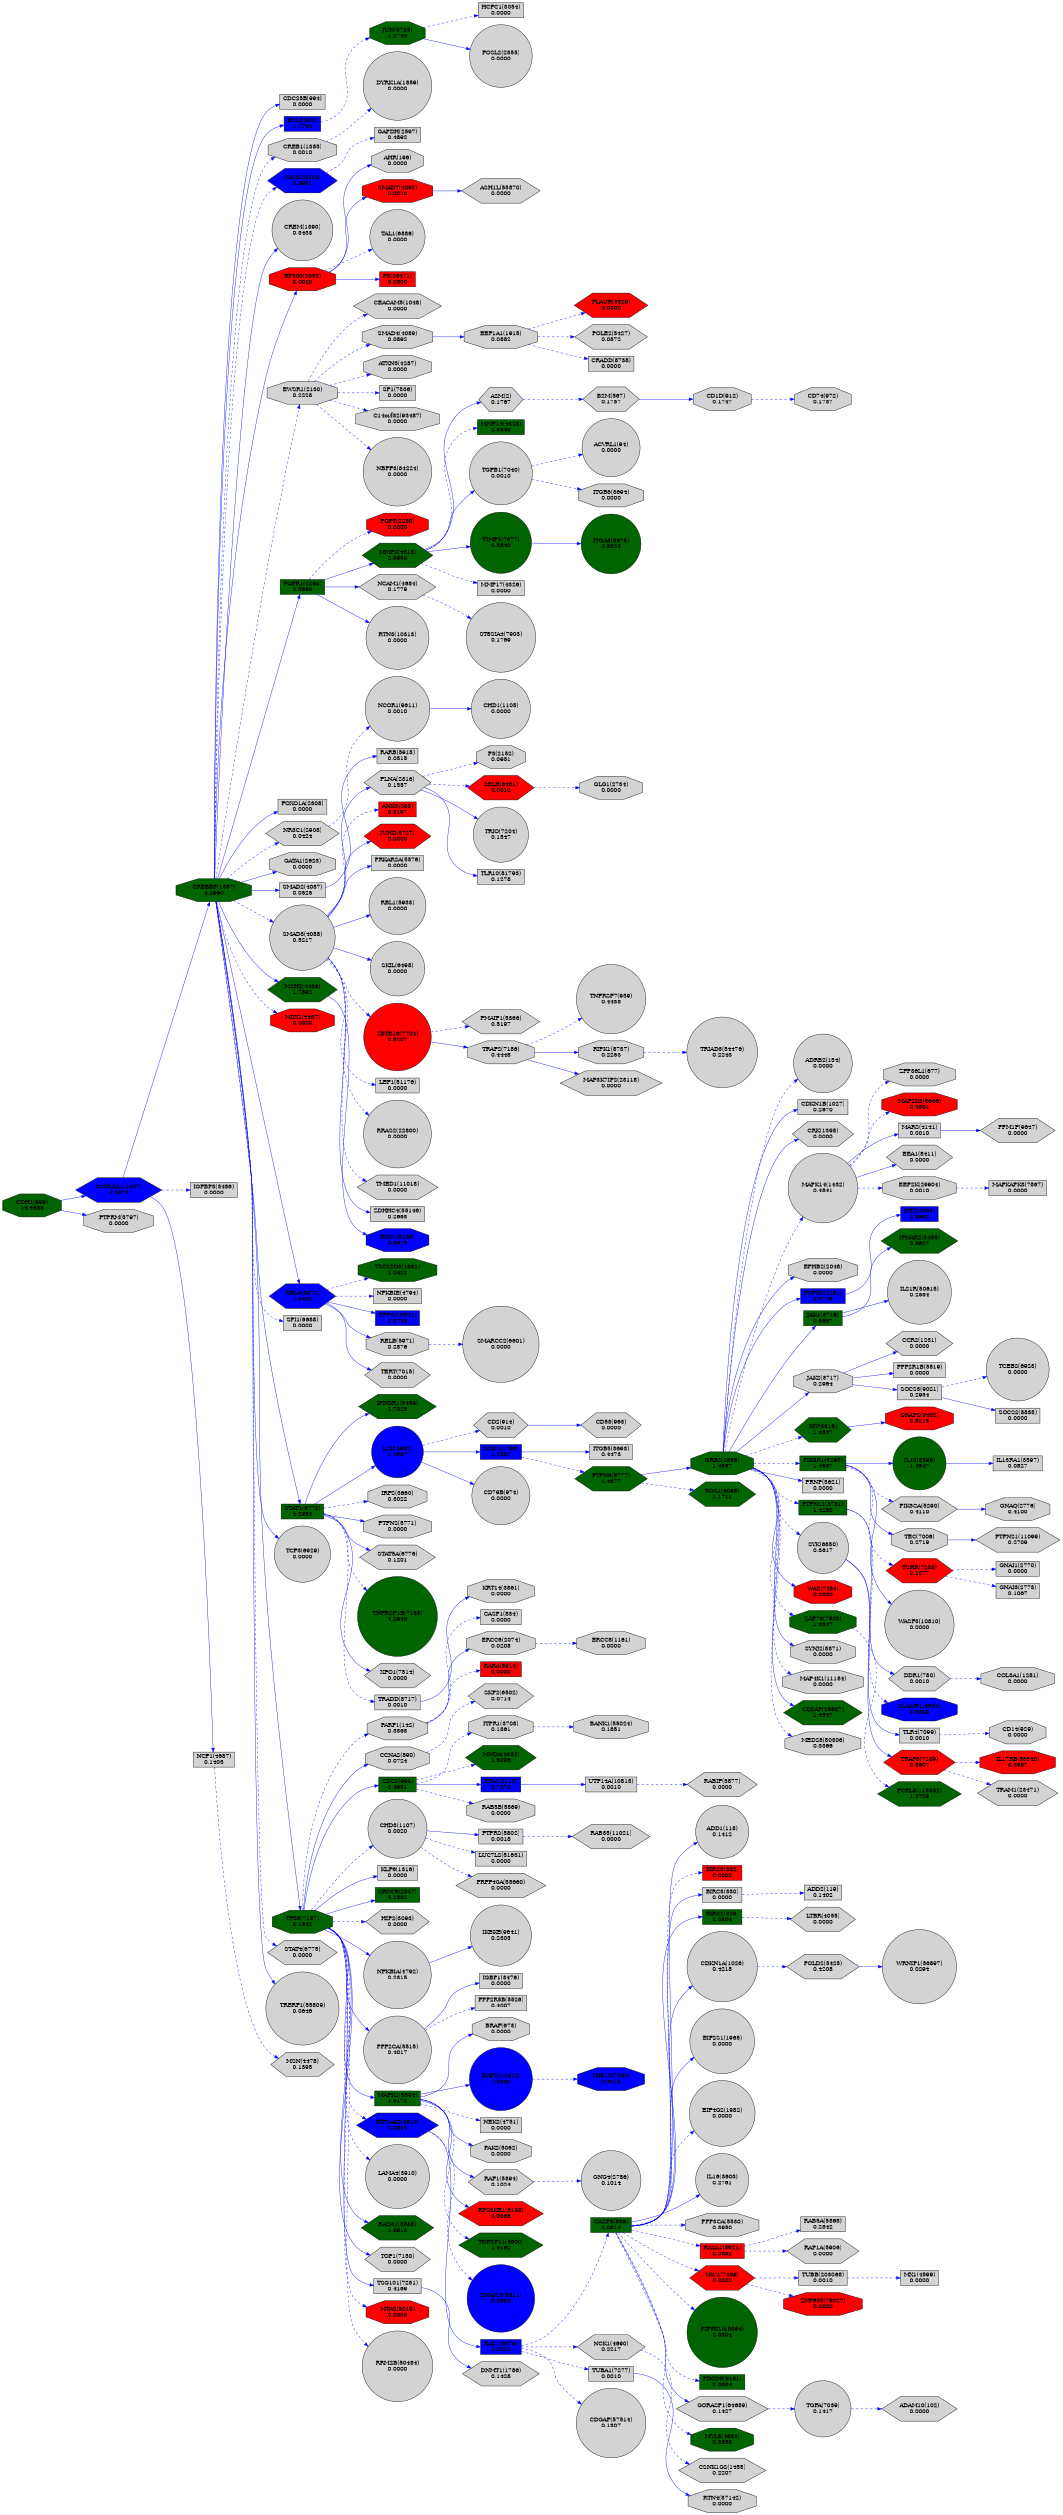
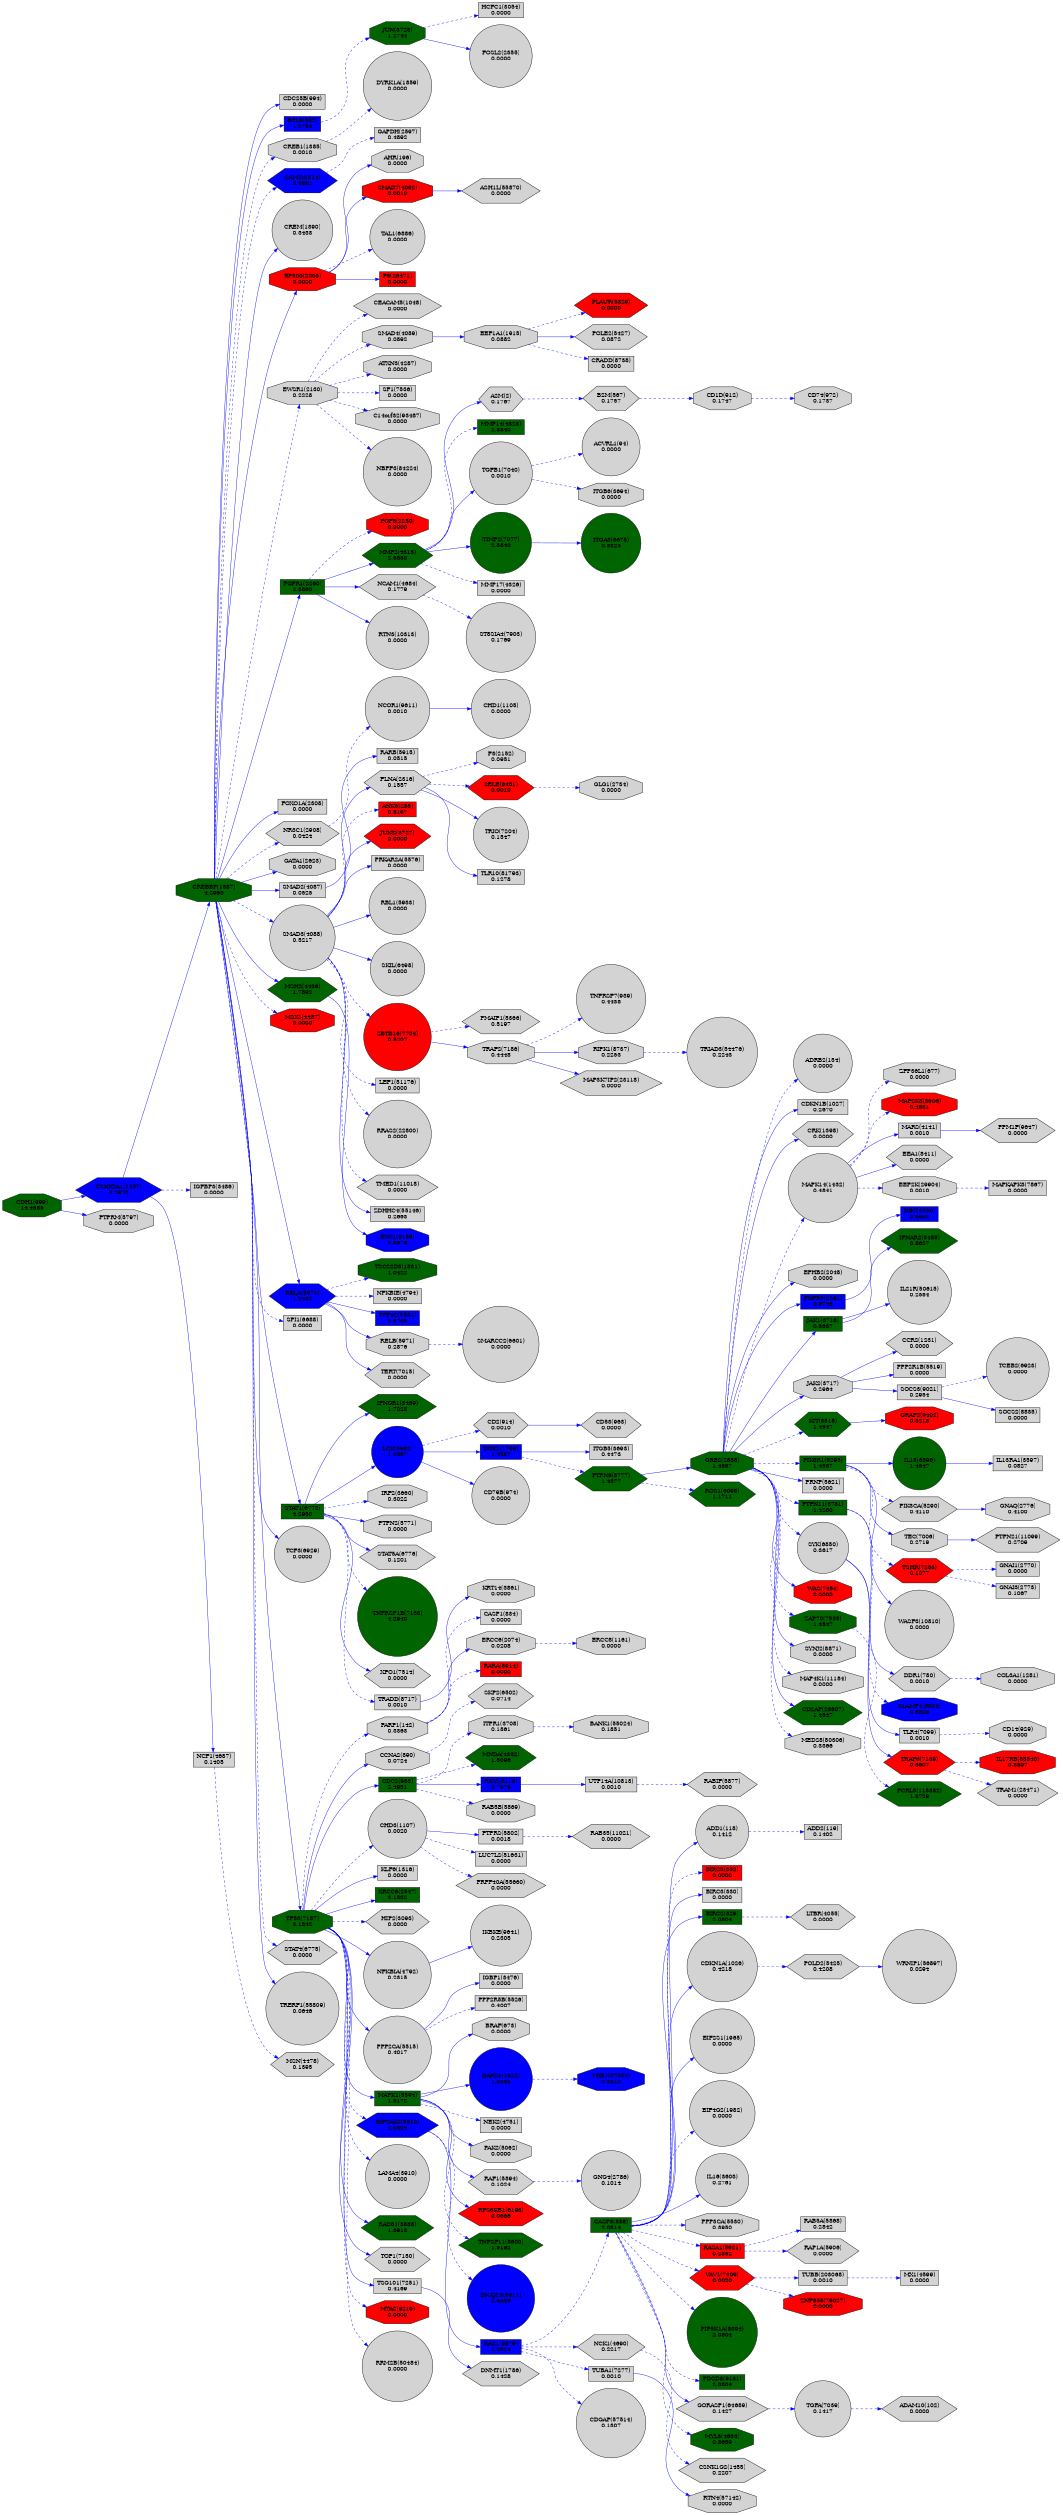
(554, 337) -> (554, 337)
(664, 399) -> (664, 398)
(771, 1894) -> (774, 1832)
